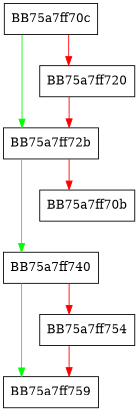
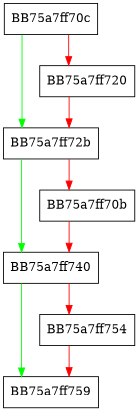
none -> (69, 232)
